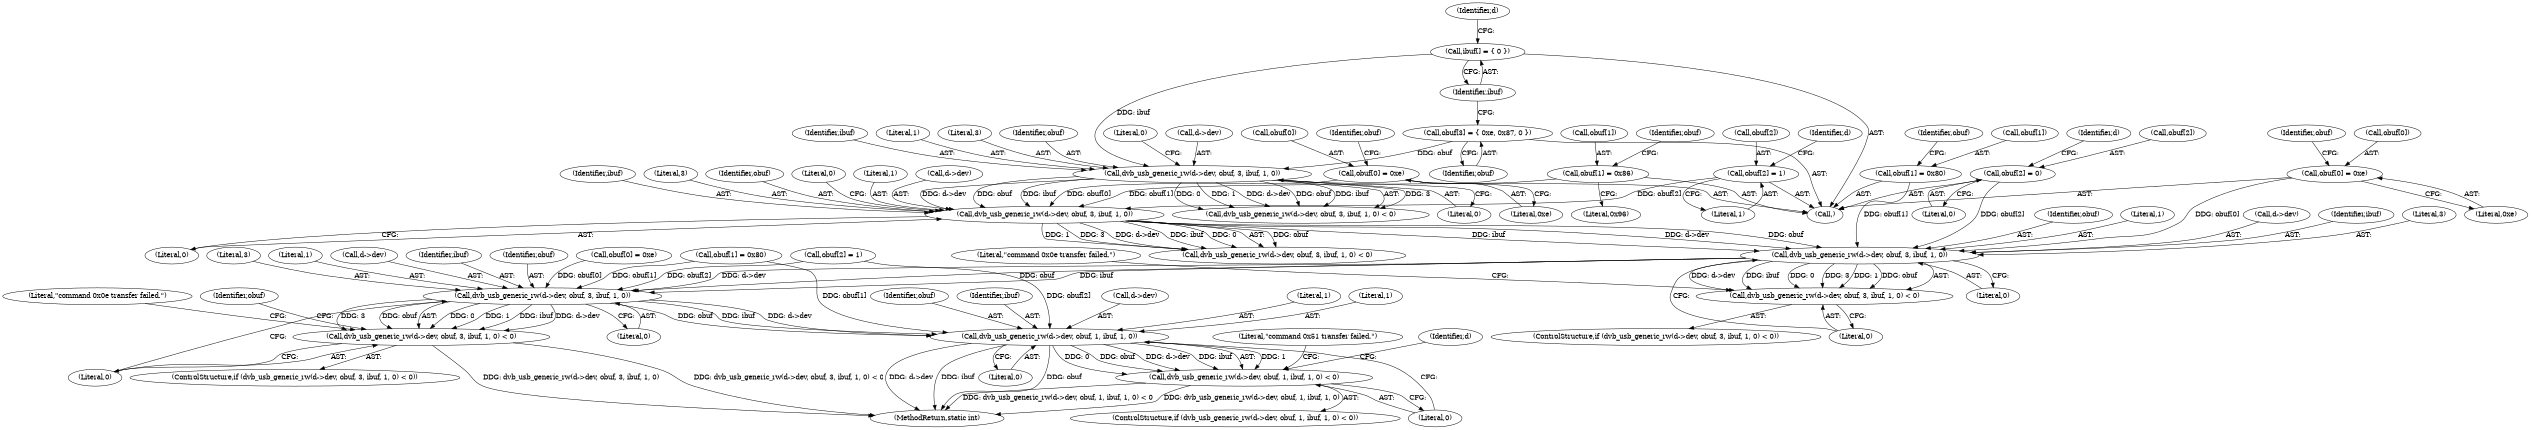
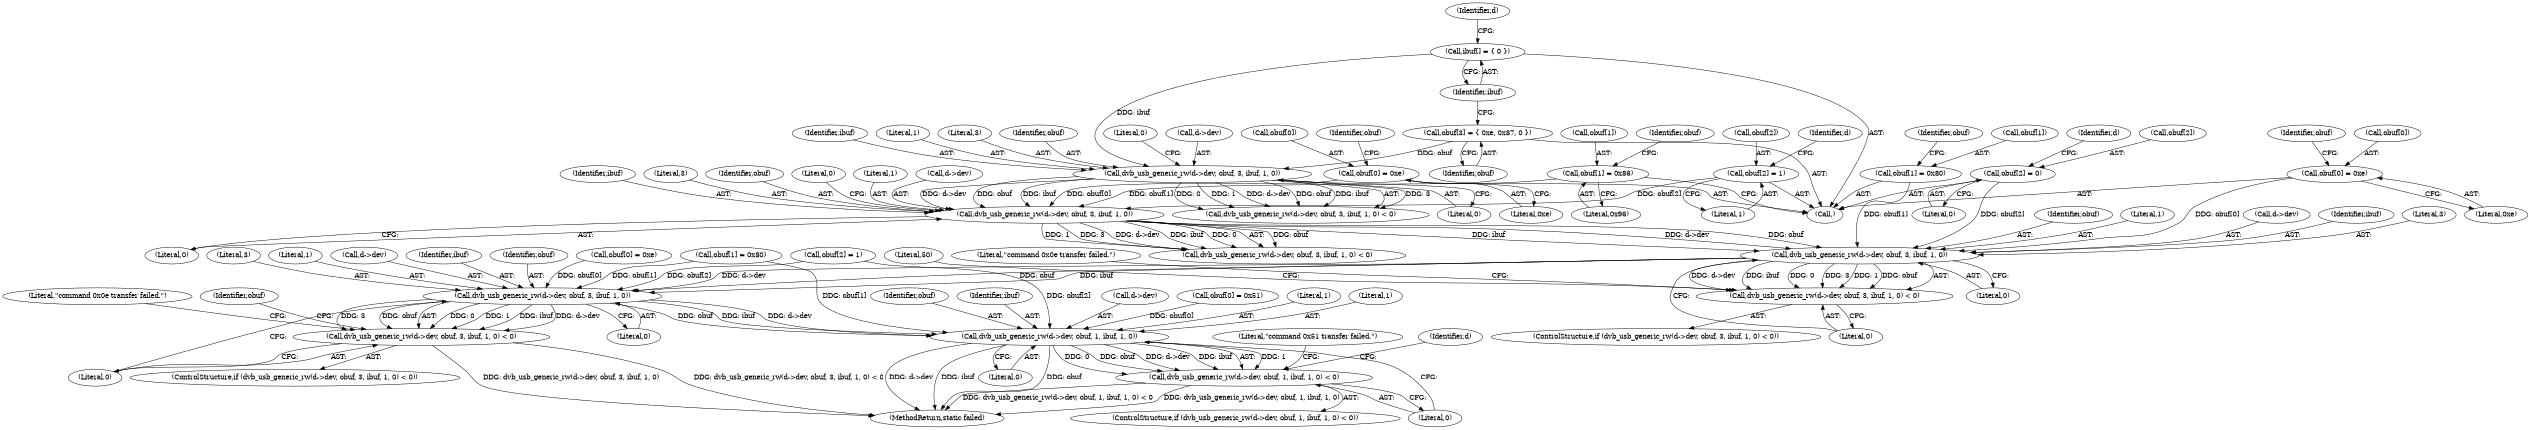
(1751, 194) -> (1751, 194)
none -> (1580, 198)
none -> (914, 256)
none -> (1228, 296)
(937, 418) -> (937, 418)
